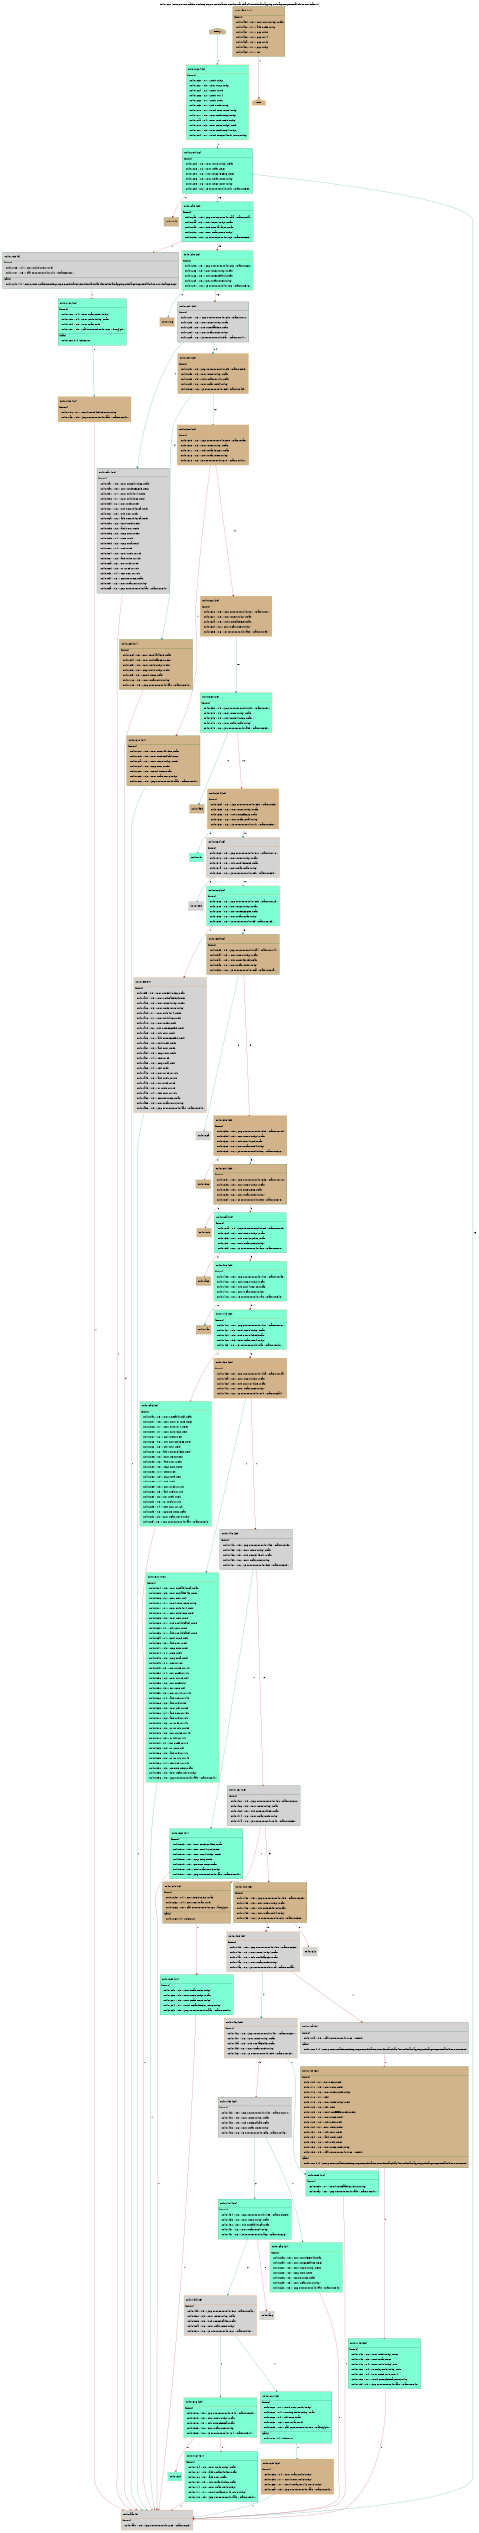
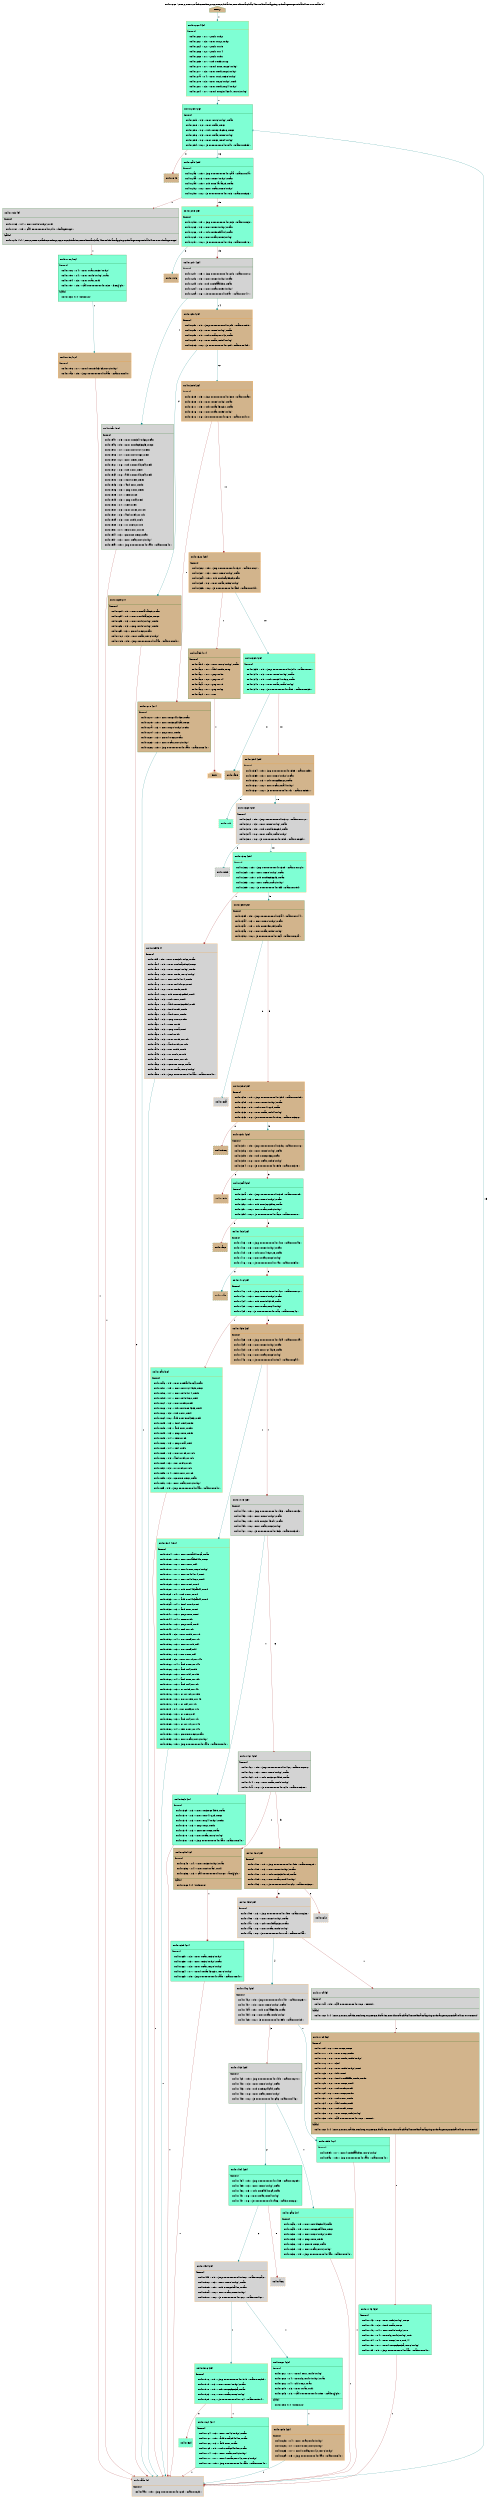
none -> (220, 620)
